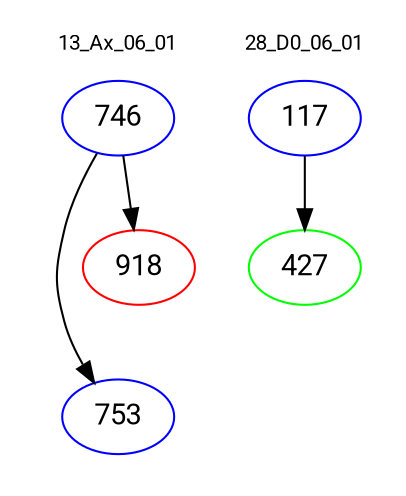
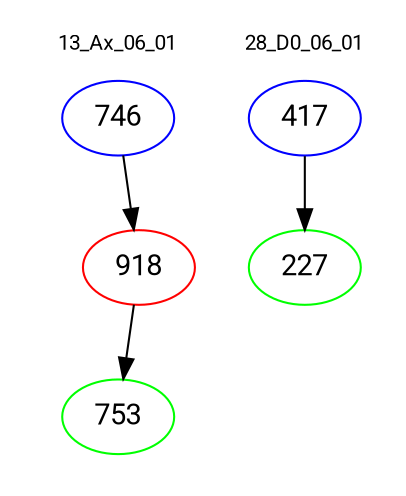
(305, 118) -> (305, 118)
(59, 258) -> (130, 331)
(305, 267) -> (305, 267)
(118, 417) -> (118, 417)
